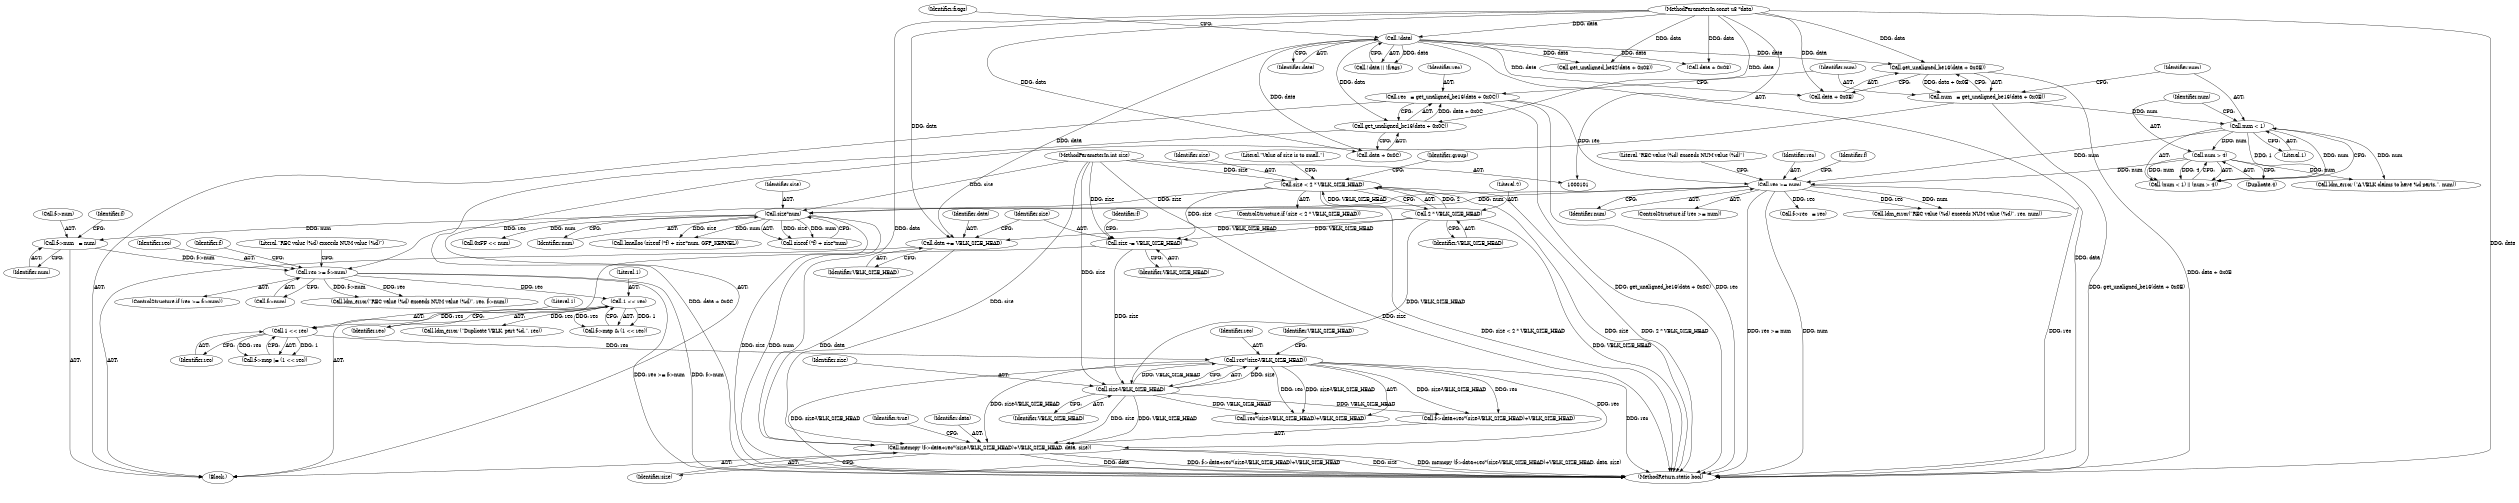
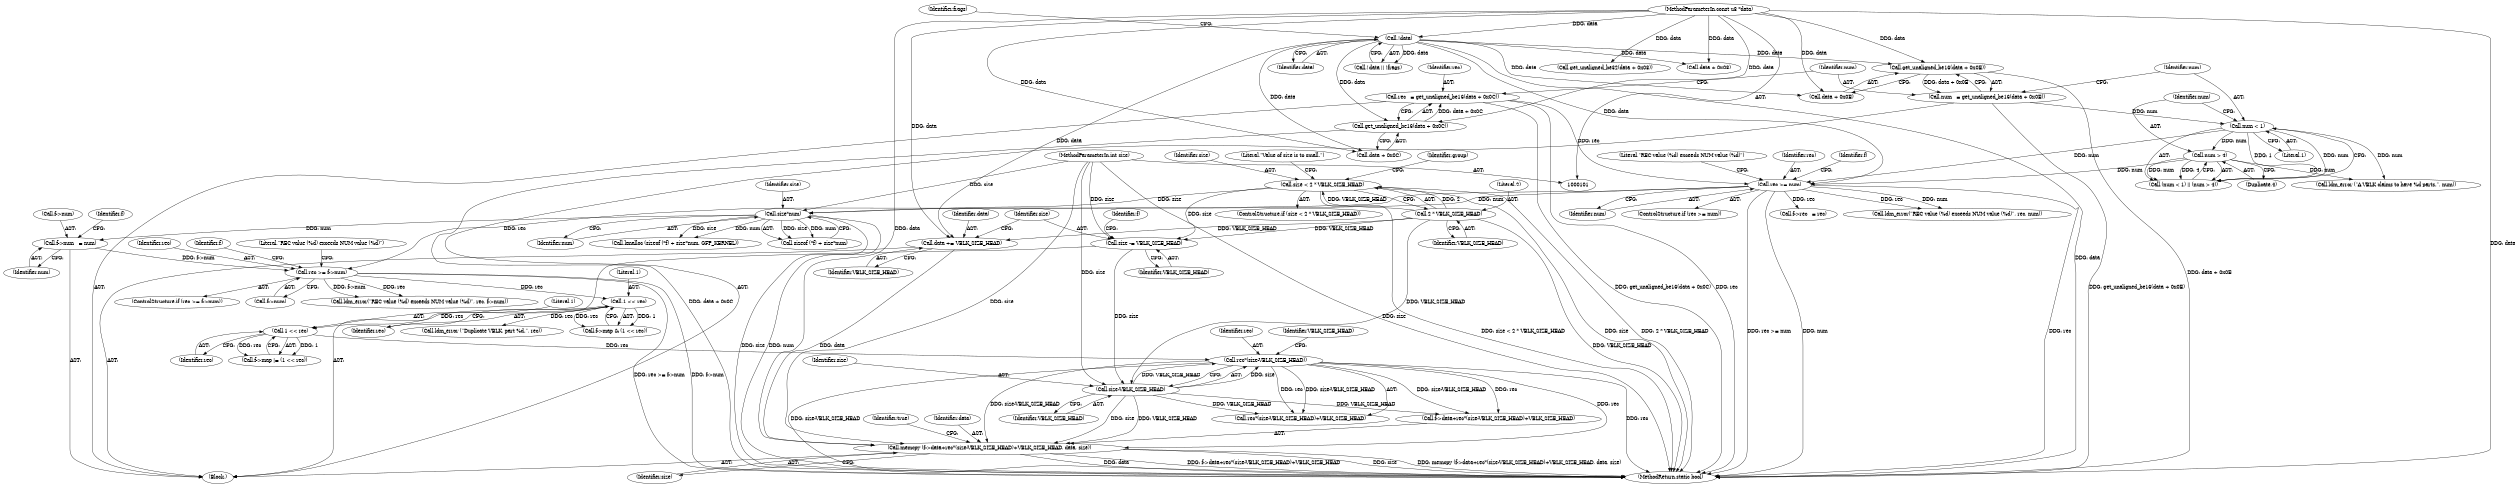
(1502, 50) -> (1686, 120)
(1204, 171) -> none
(486, 244) -> none
